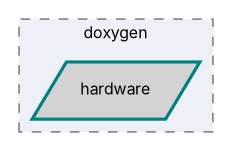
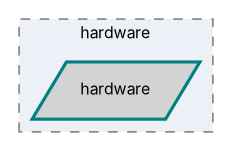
(116, 34) -> (116, 34)
